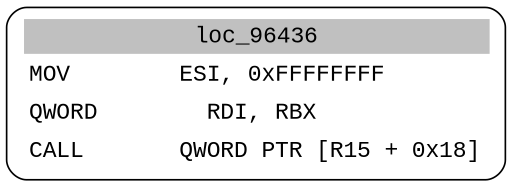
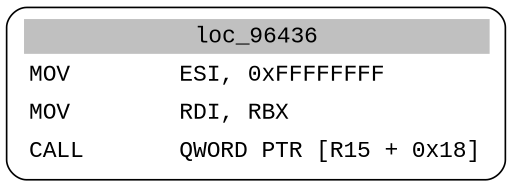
(173, 112) -> (159, 112)
